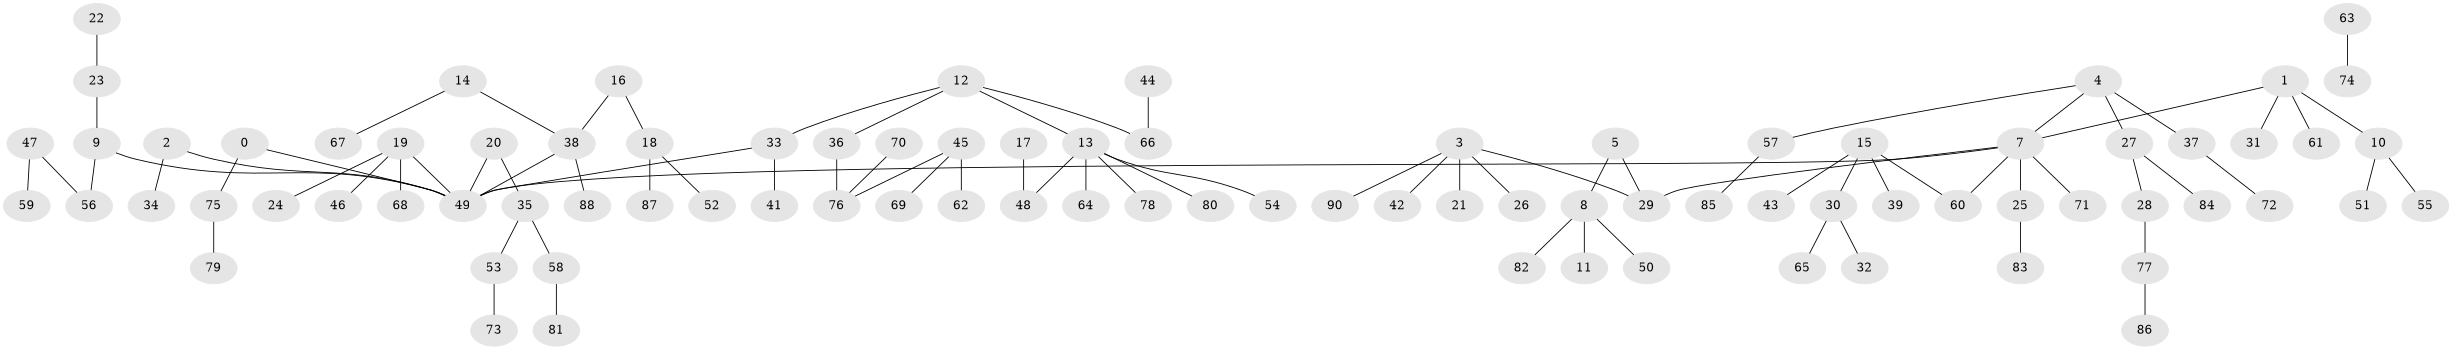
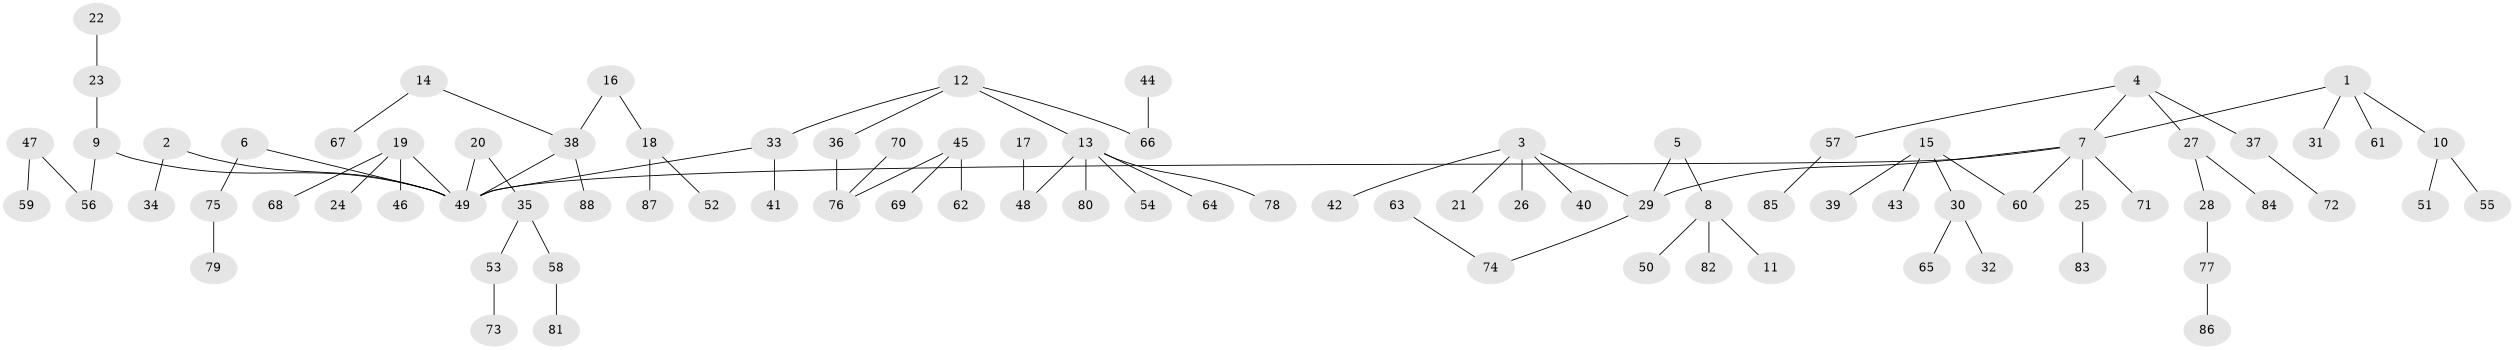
(245, 144) -> (245, 144)
(1335, 206) -> (1584, 206)
none -> (1570, 239)
